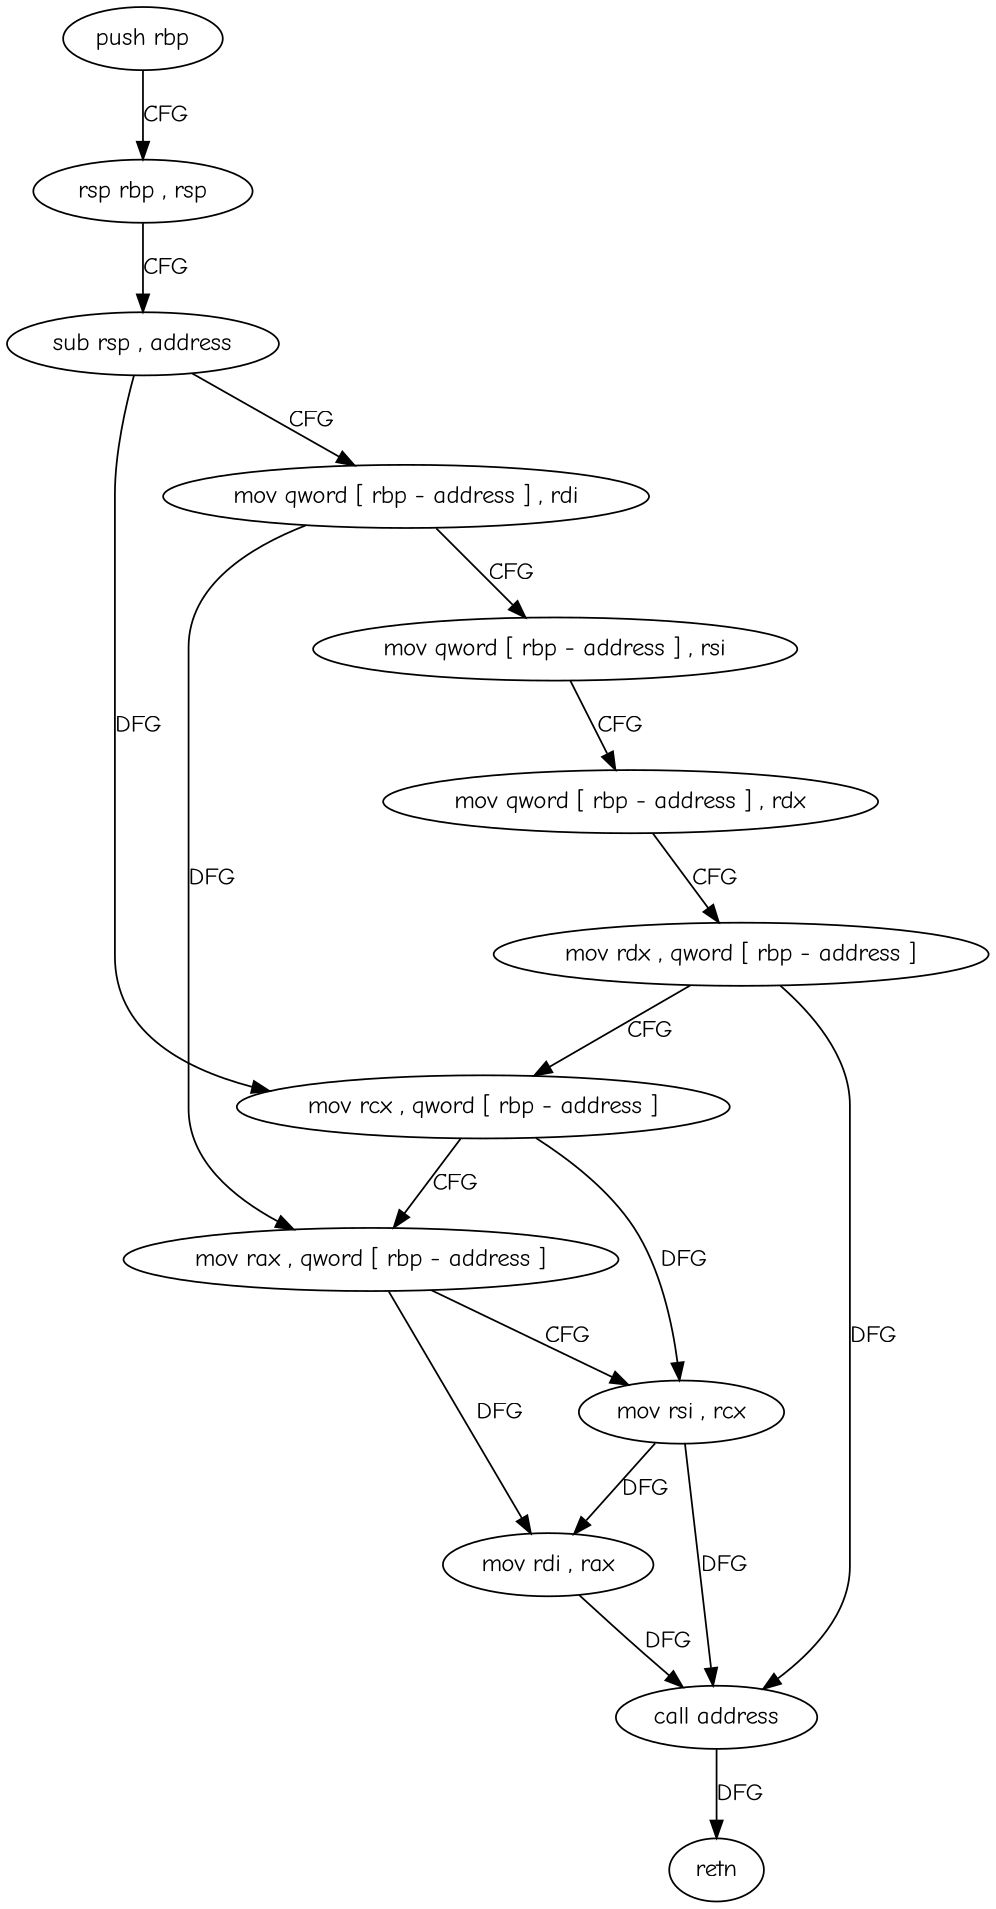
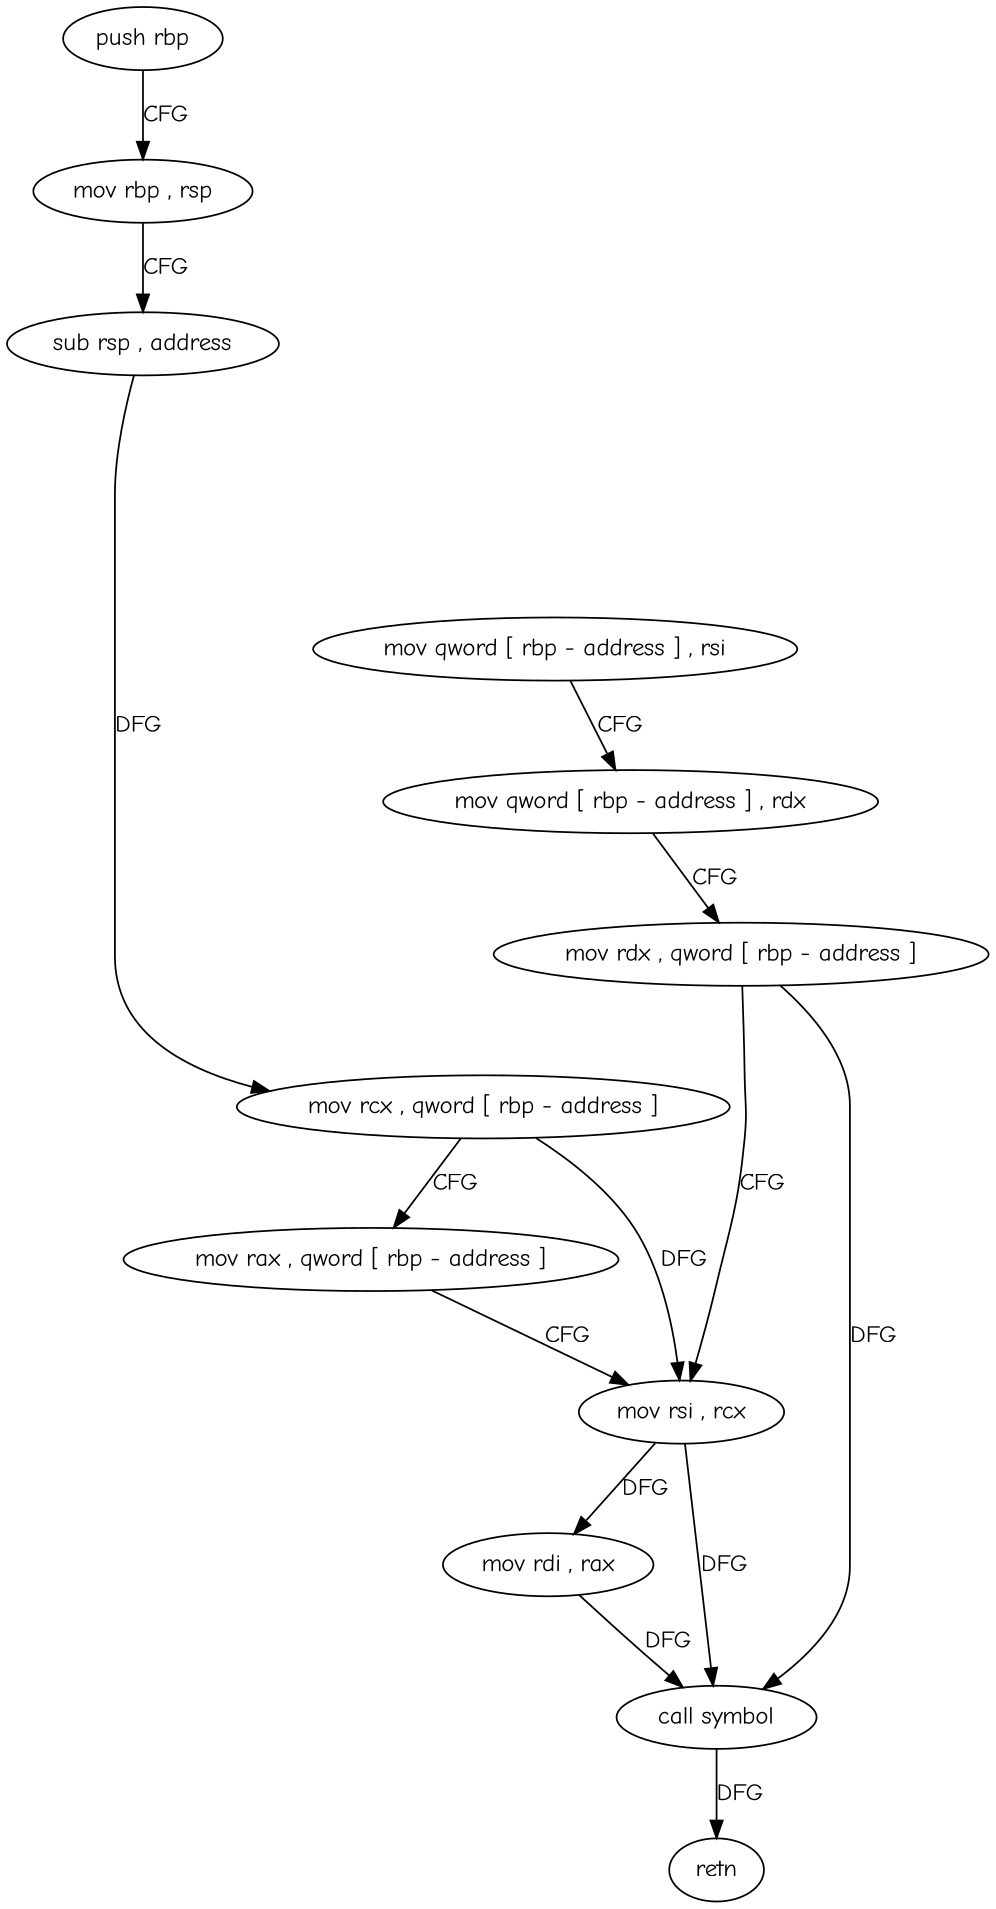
(143, 191) -> (143, 191)
(406, 496) -> none
(620, 1026) -> (740, 1177)
(455, 1405) -> none
(717, 1717) -> (717, 1717)
